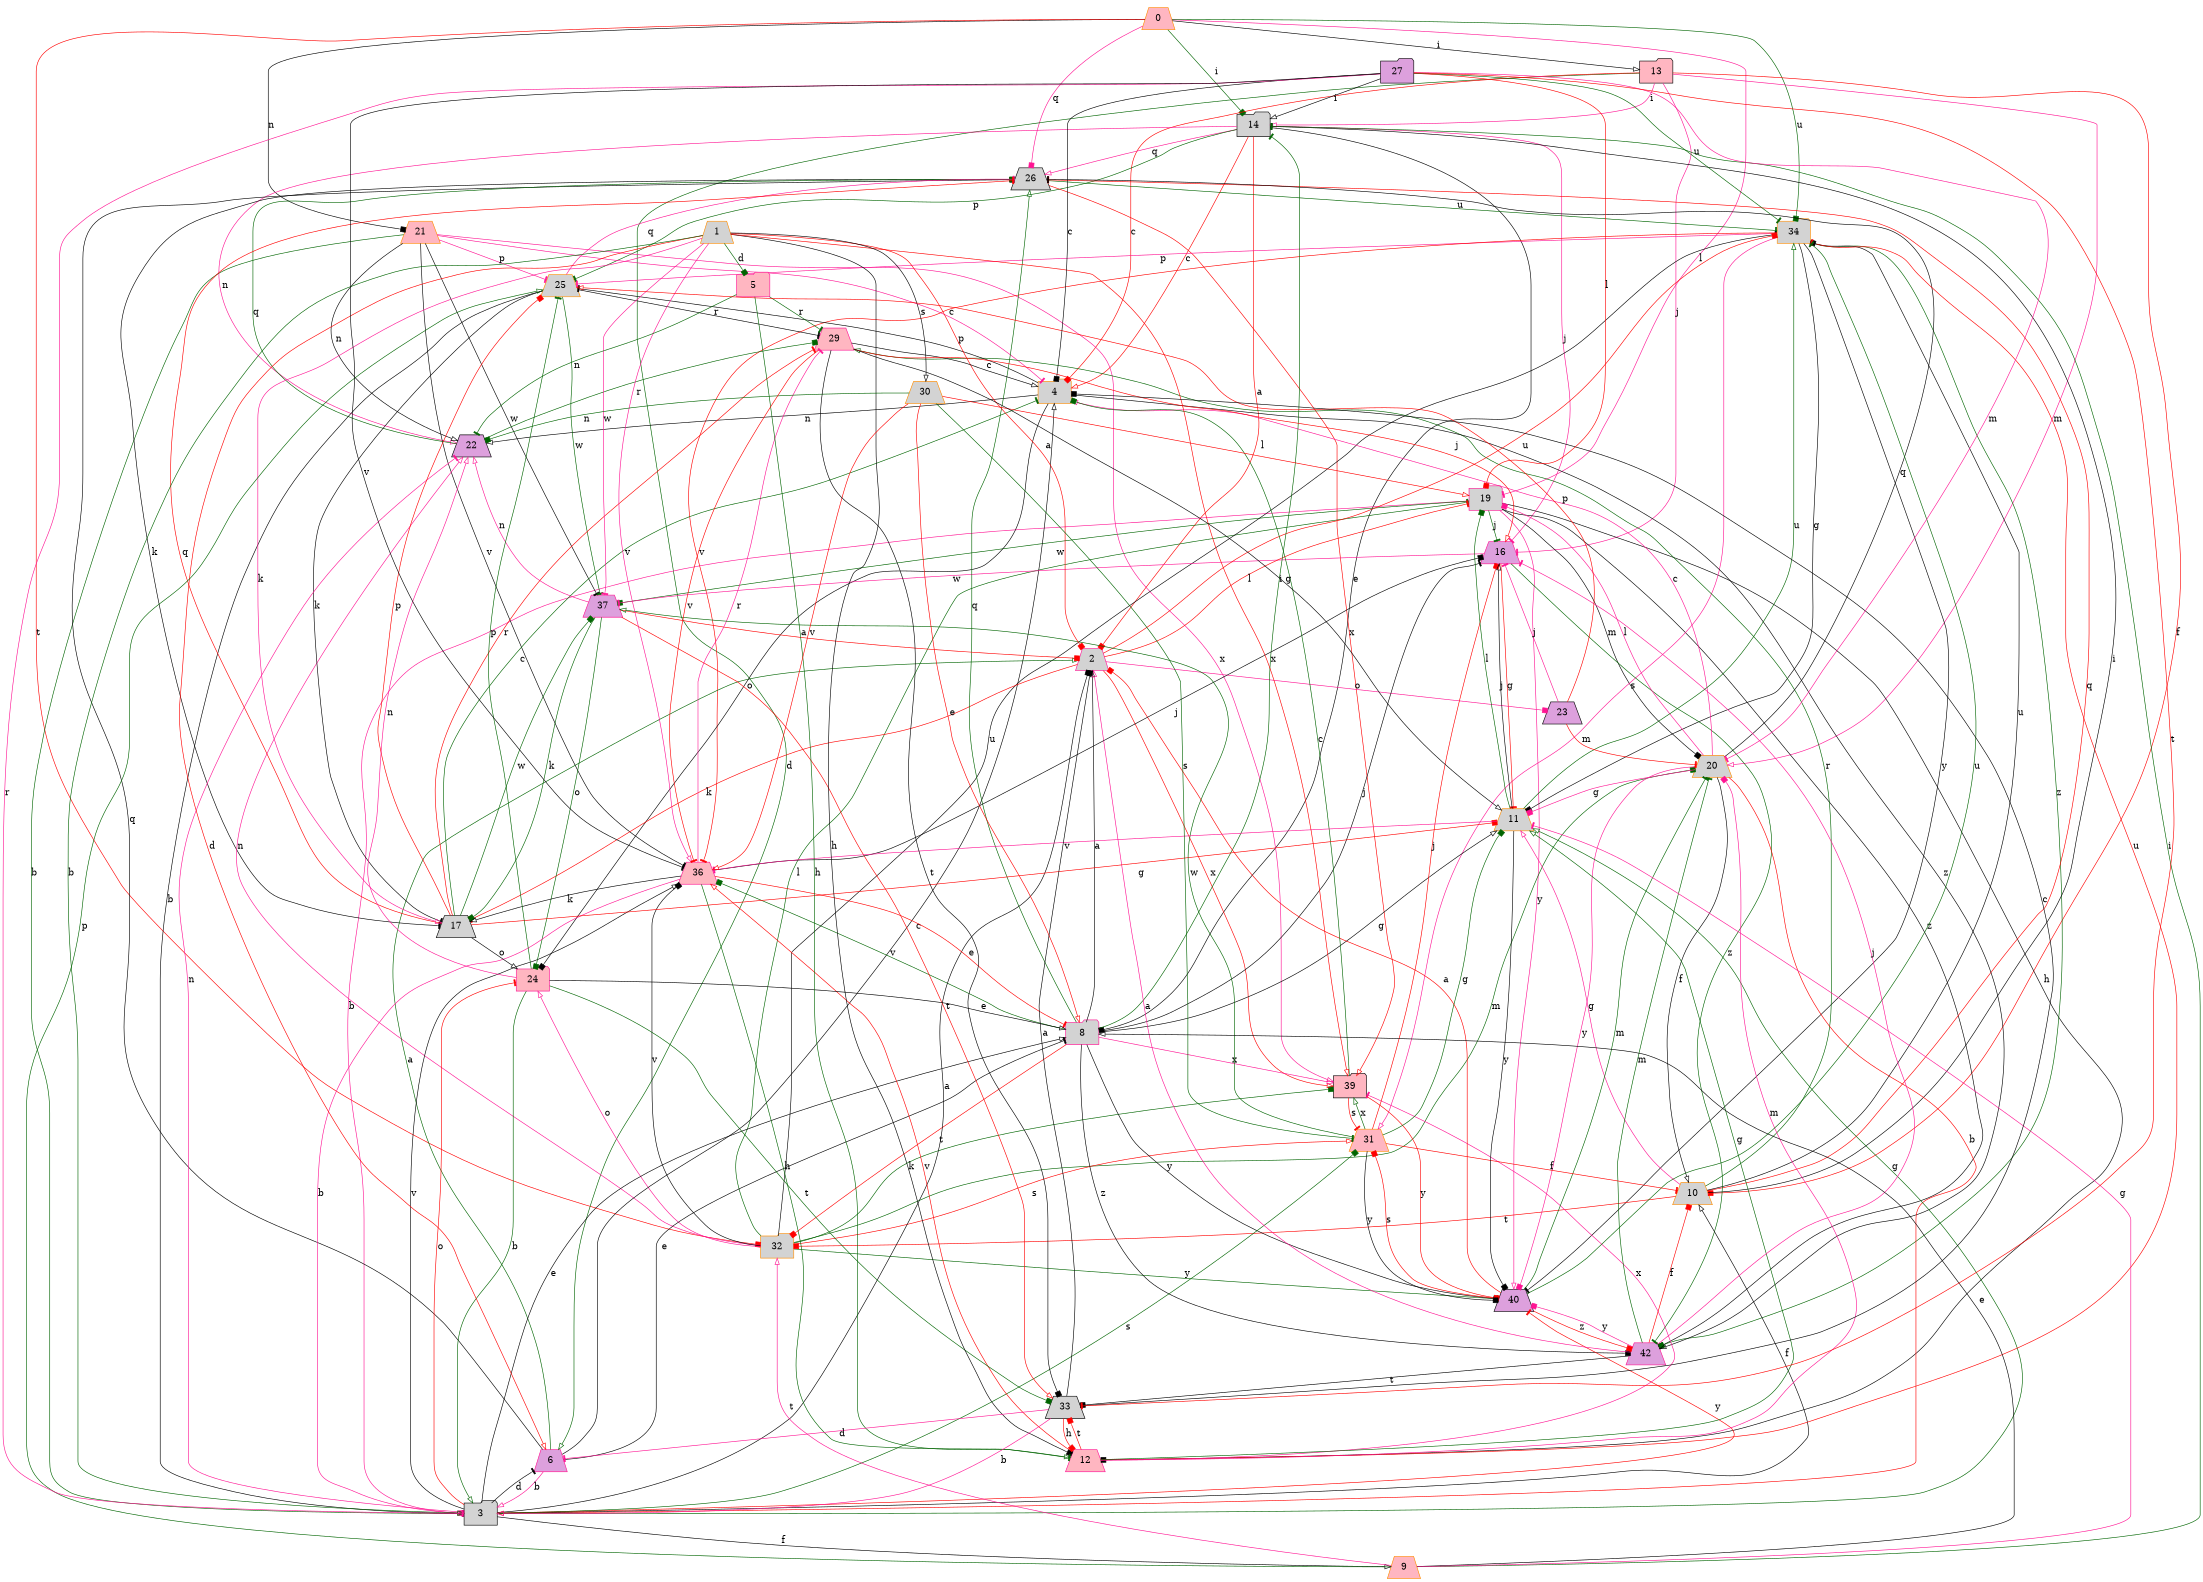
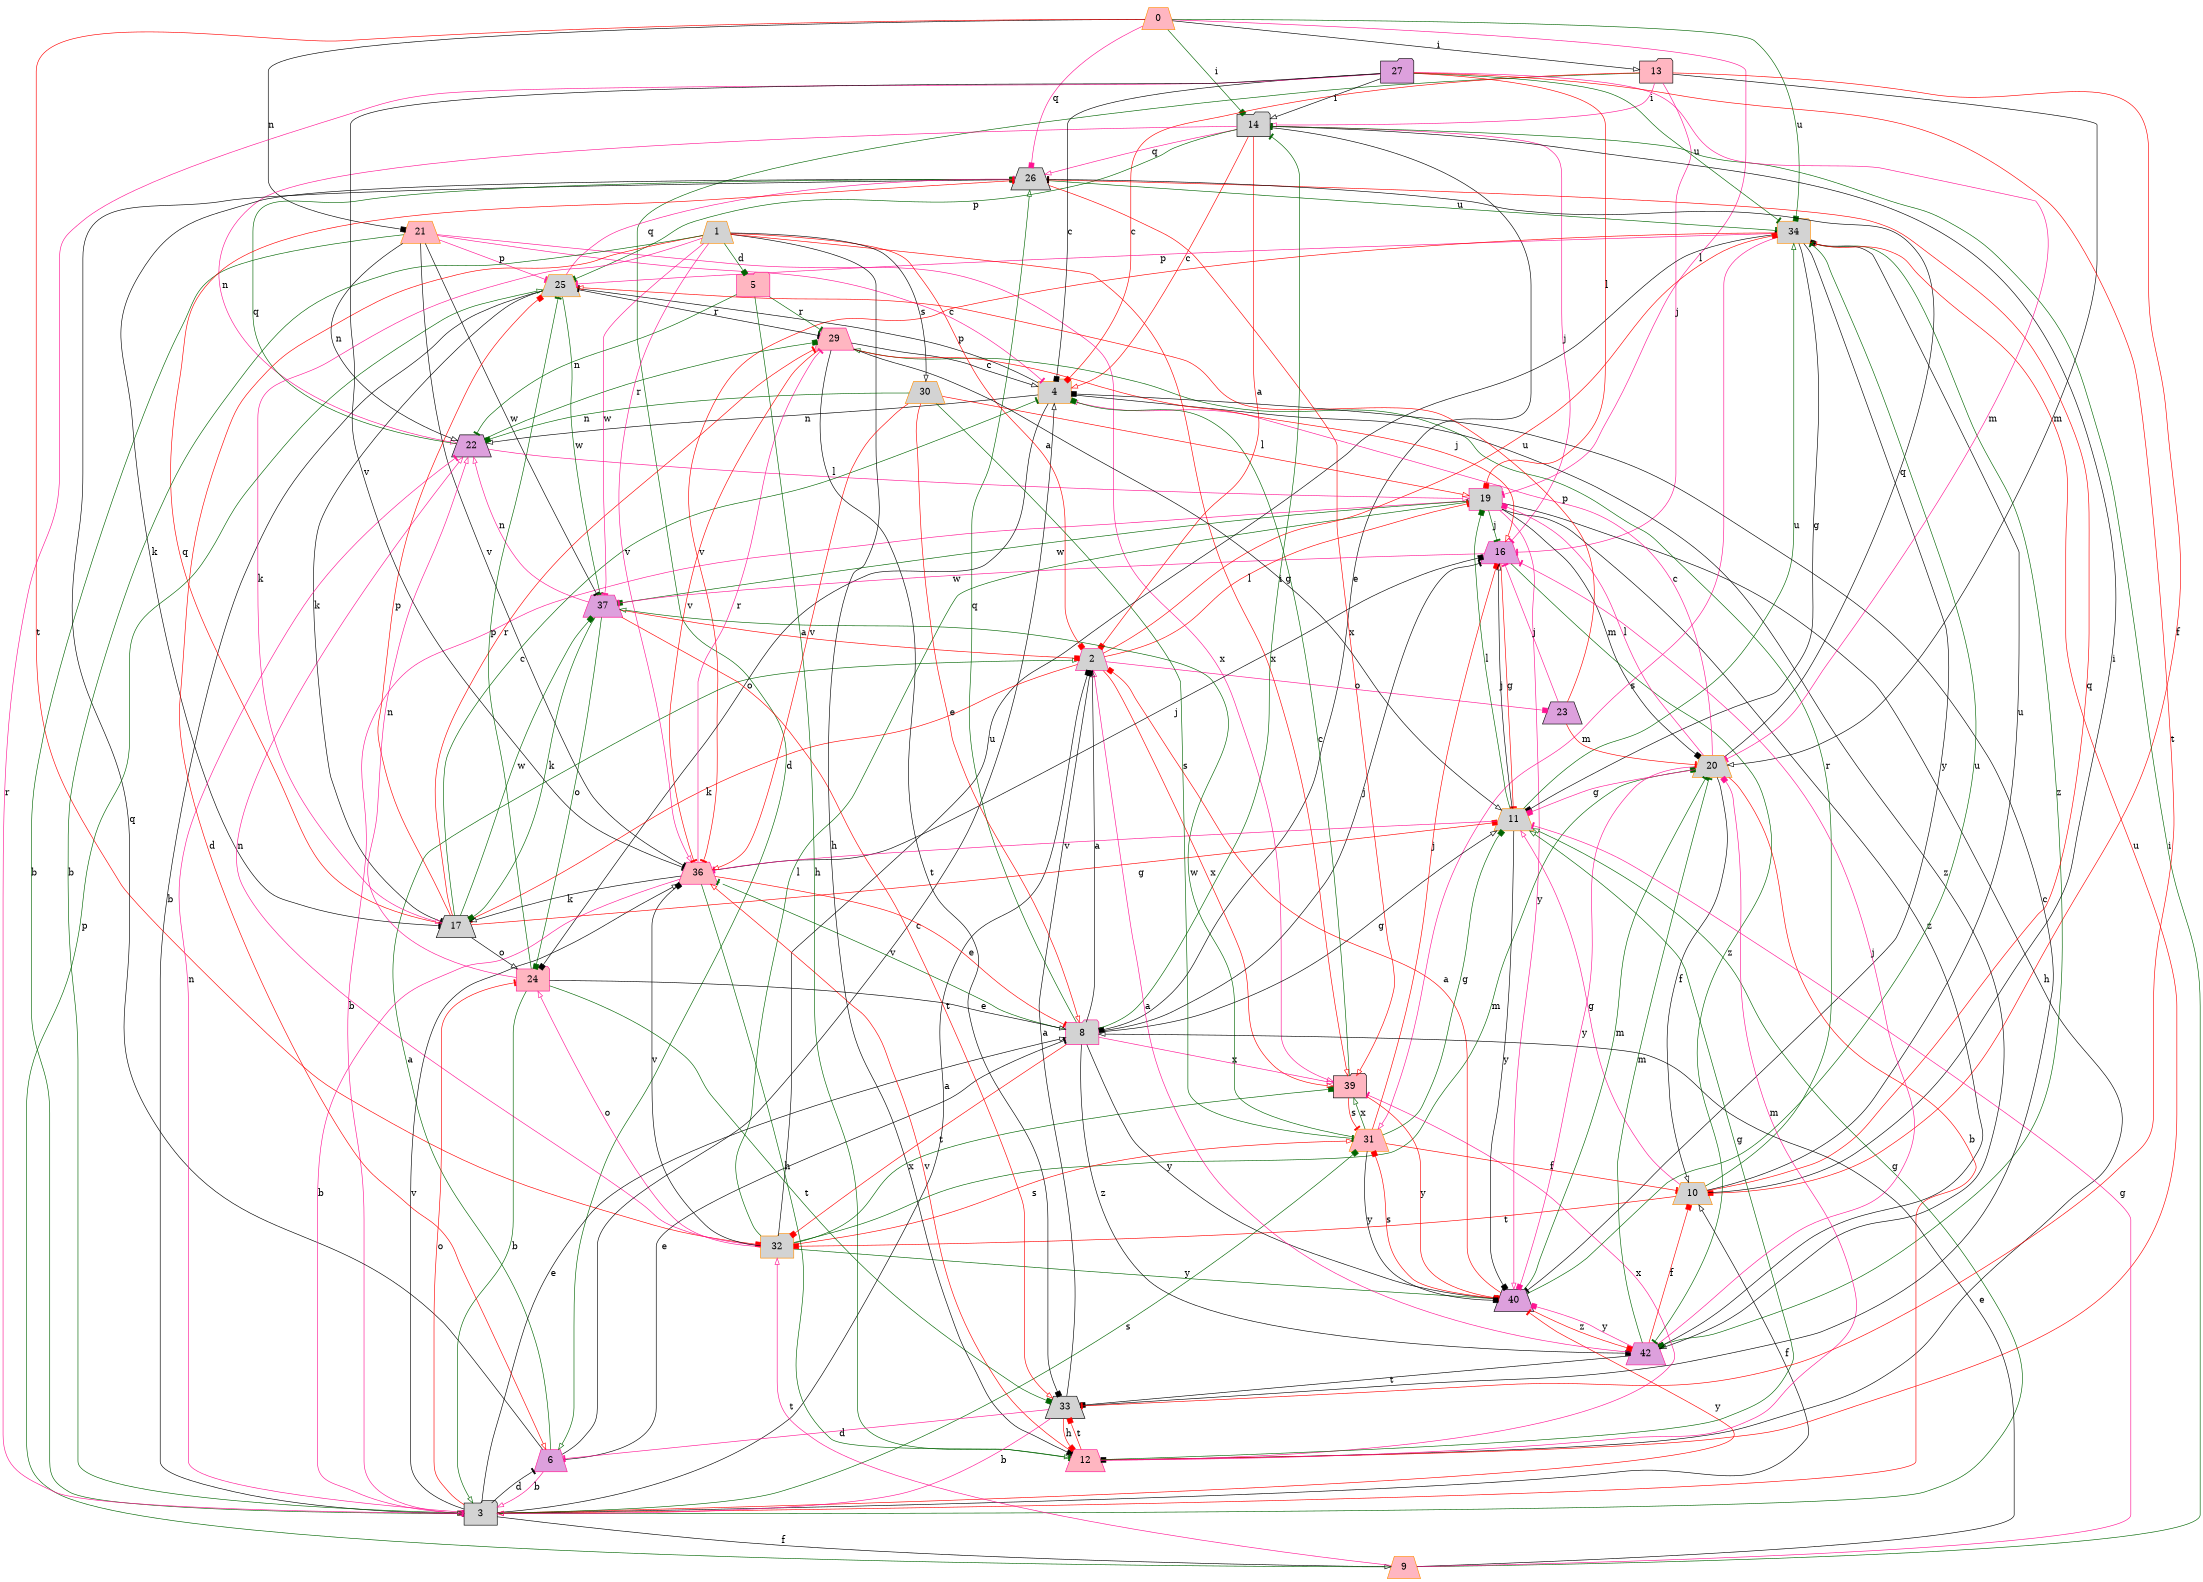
(2090, 309) -> (2090, 309)
none -> (975, 484)
(894, 958) -> (894, 958)
(911, 1167) -> (911, 1167)
(2158, 1216) -> (2158, 1216)
